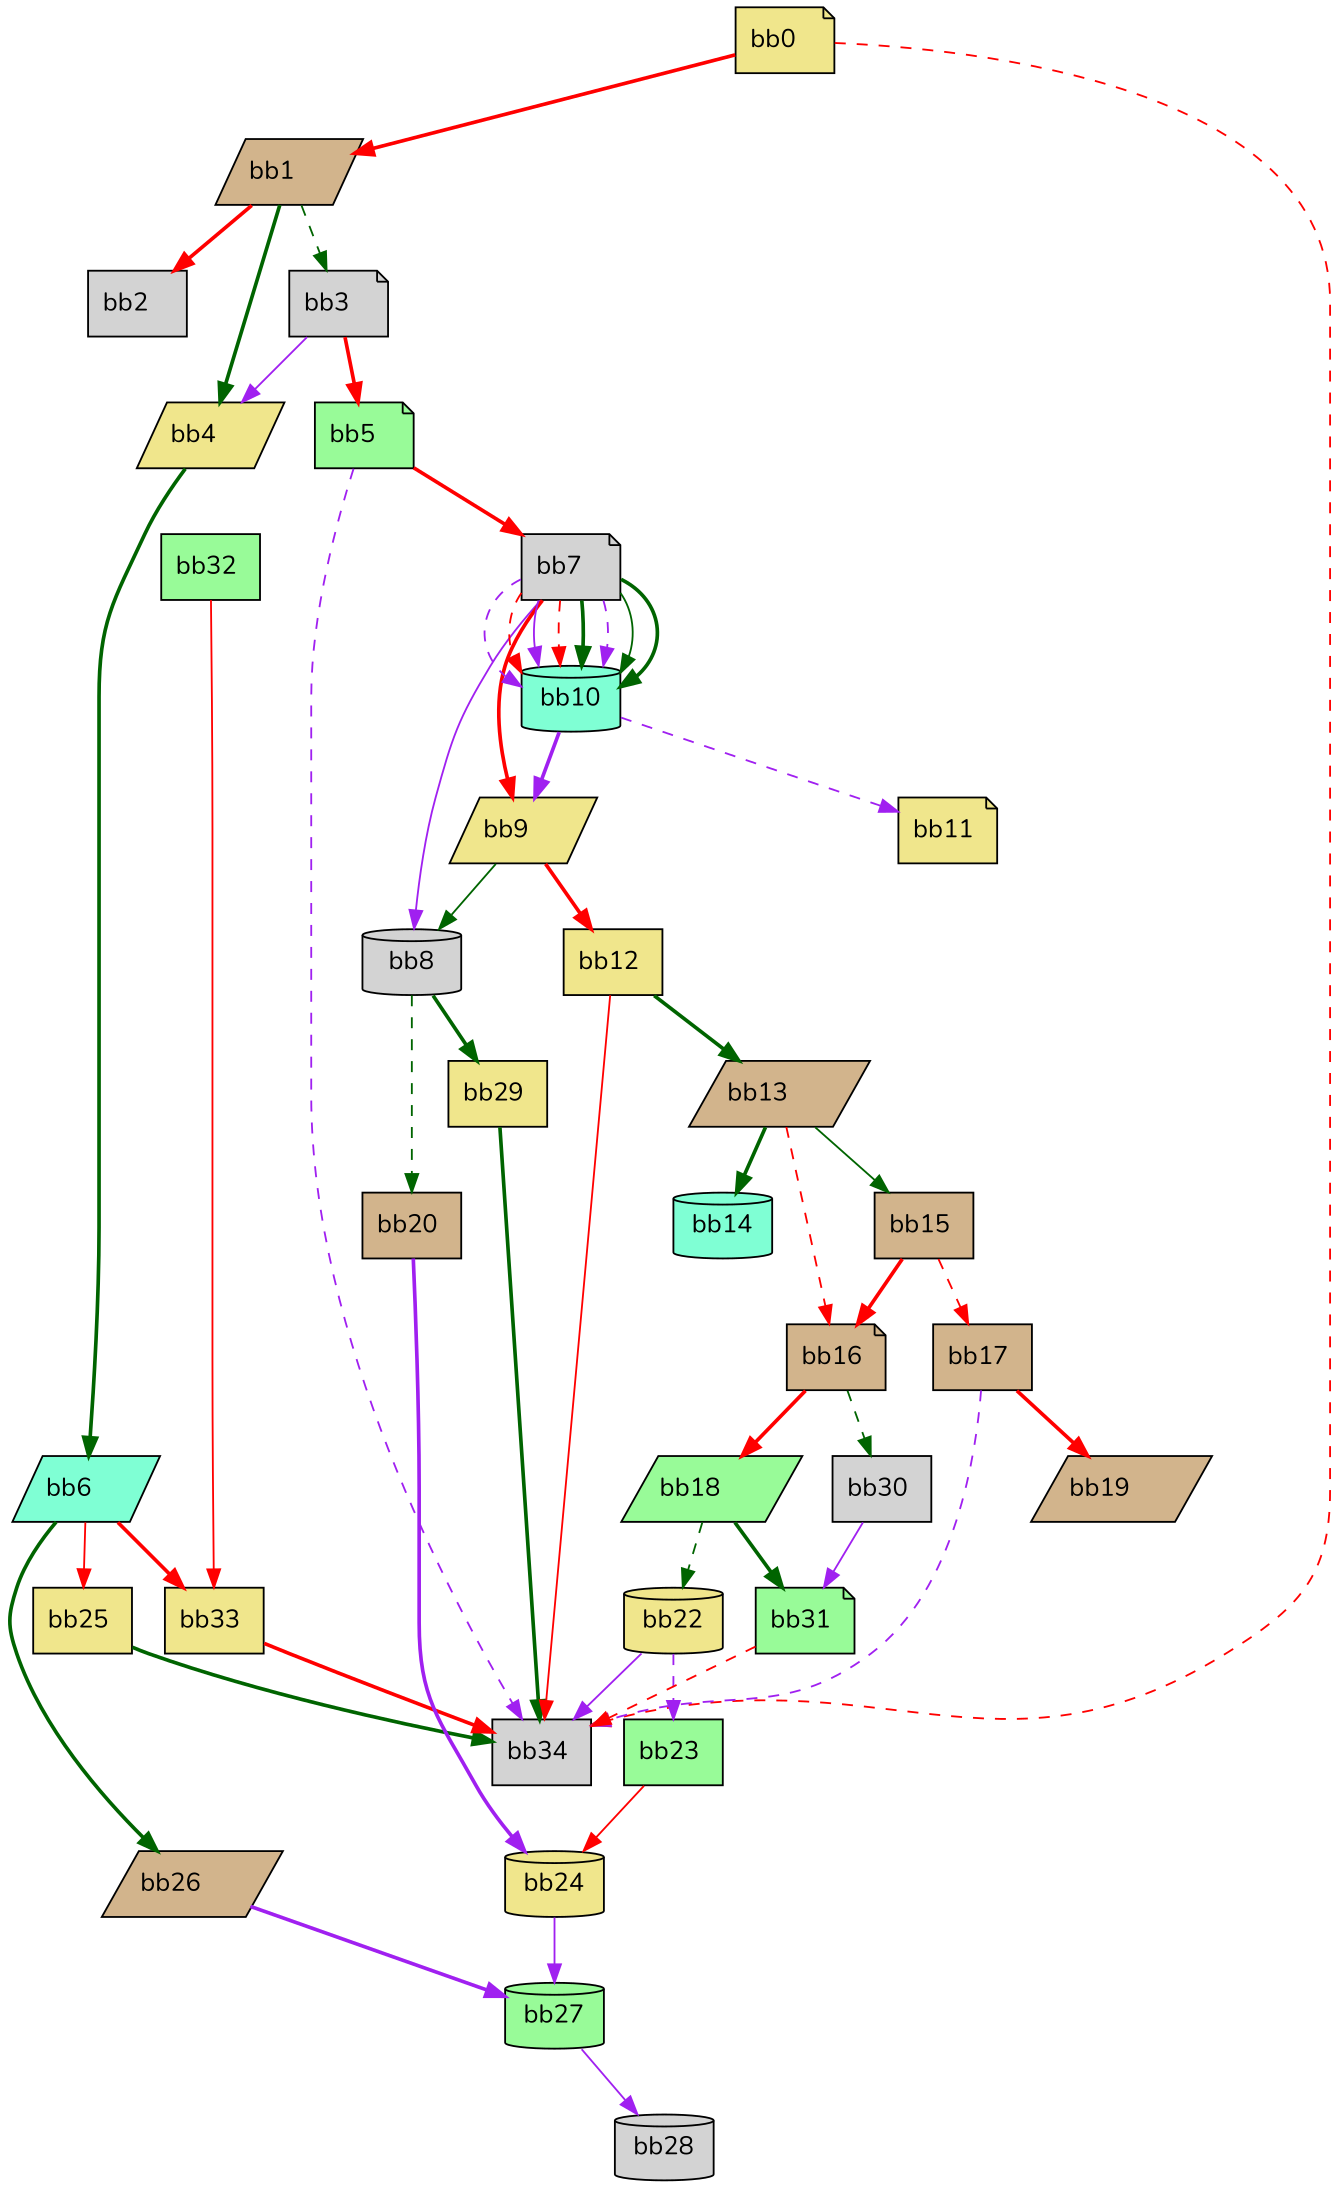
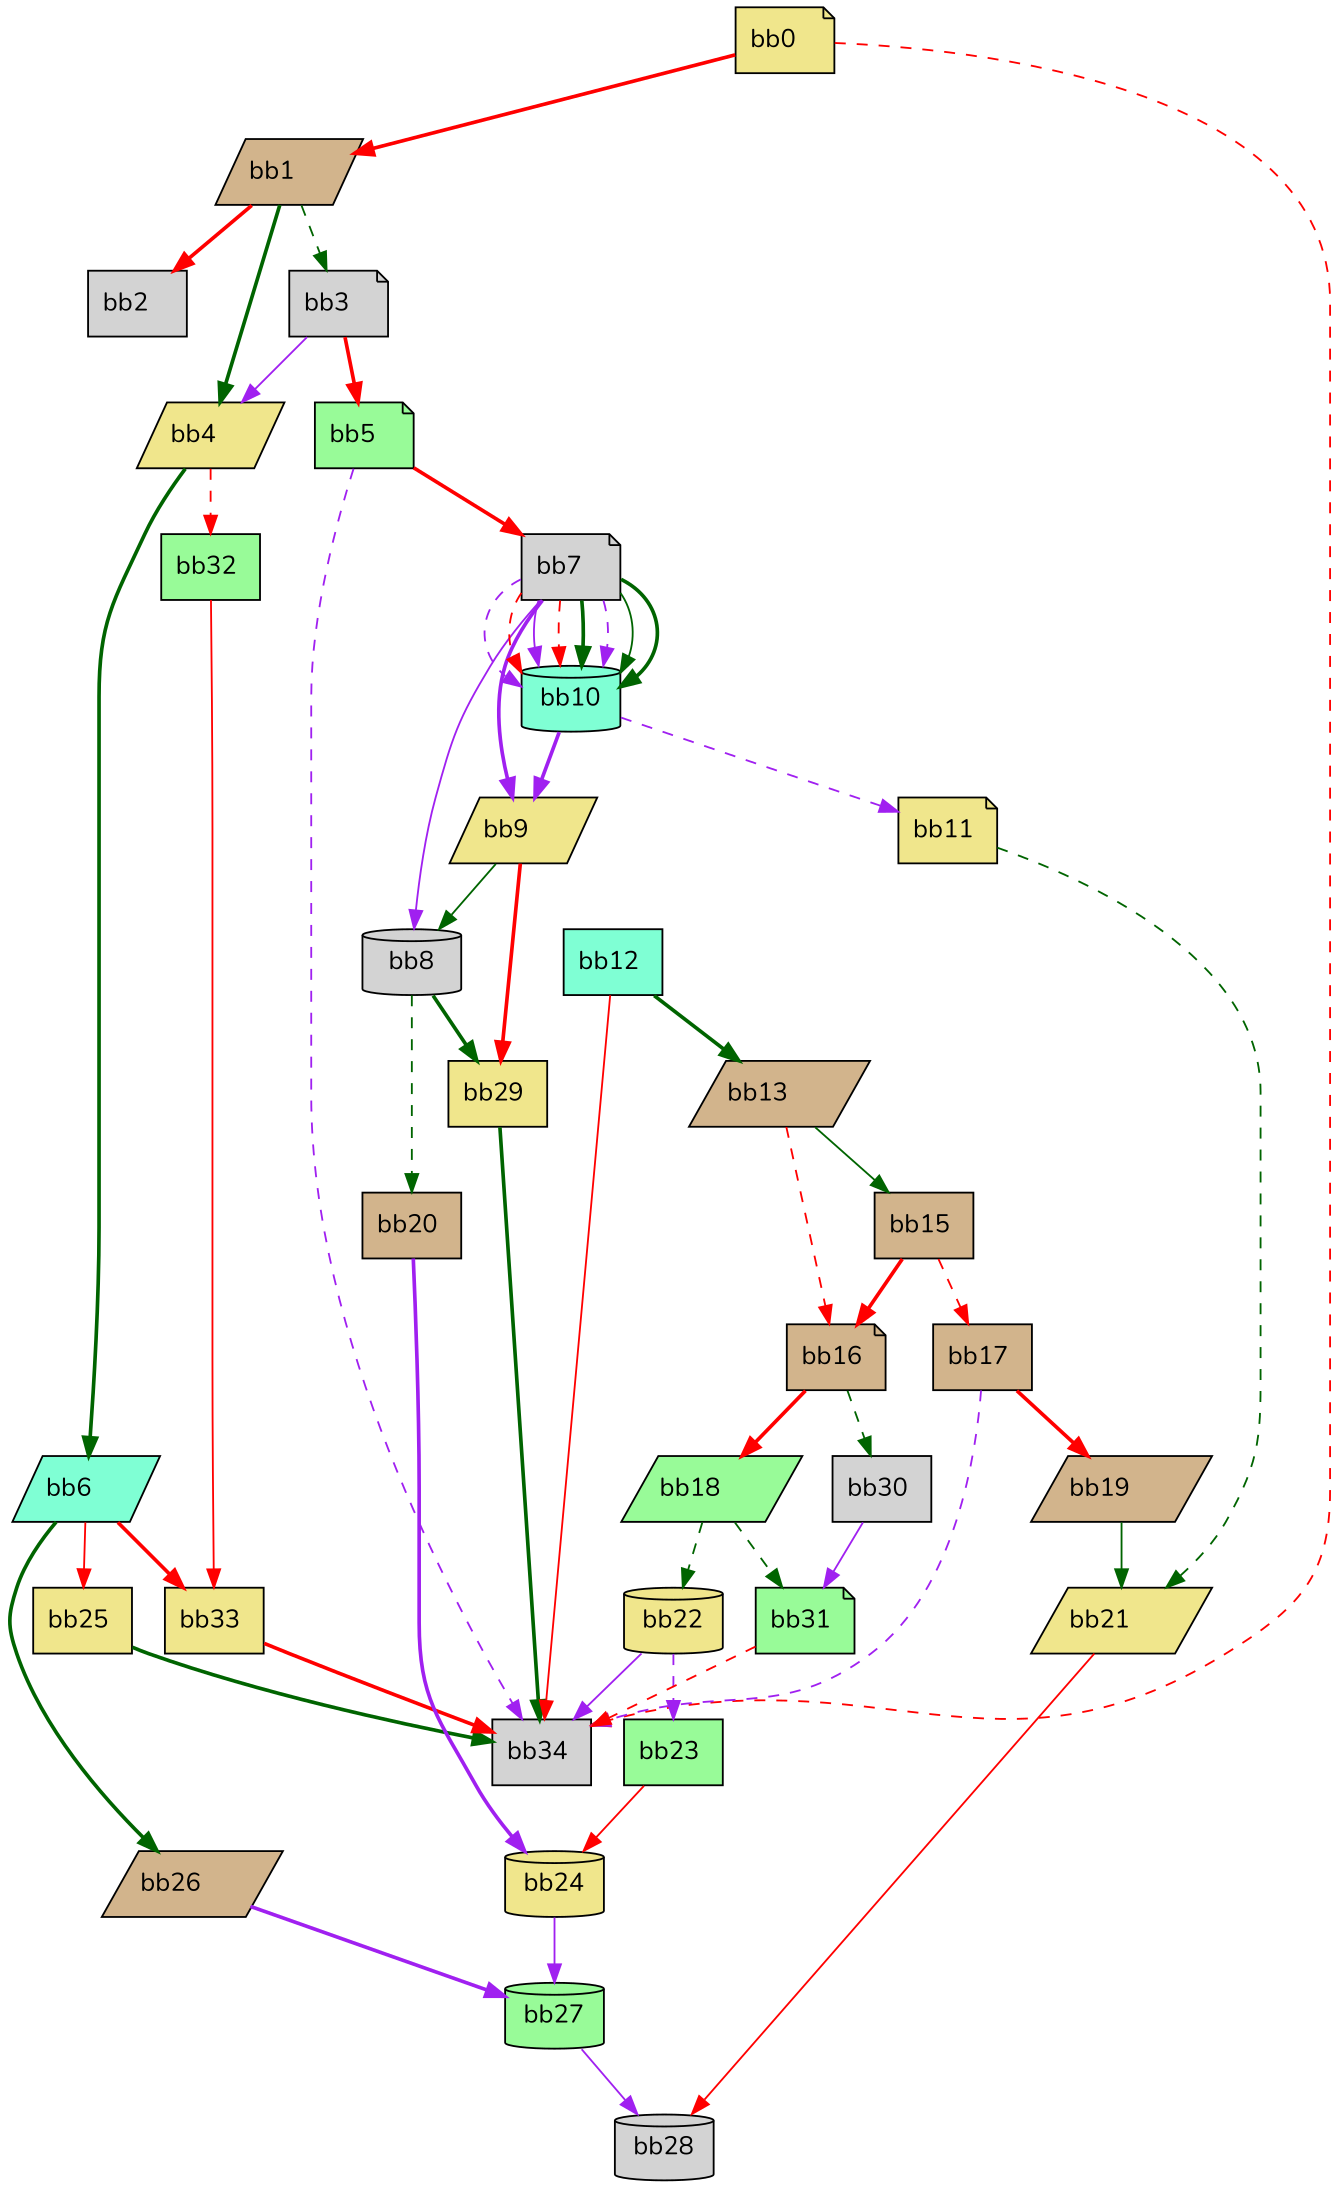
none -> (211, 492)
(500, 690) -> (500, 690)
(563, 889) -> (512, 953)
(613, 962) -> (613, 962)
(723, 1226) -> none
(753, 1547) -> (753, 1547)
none -> (1122, 1621)
